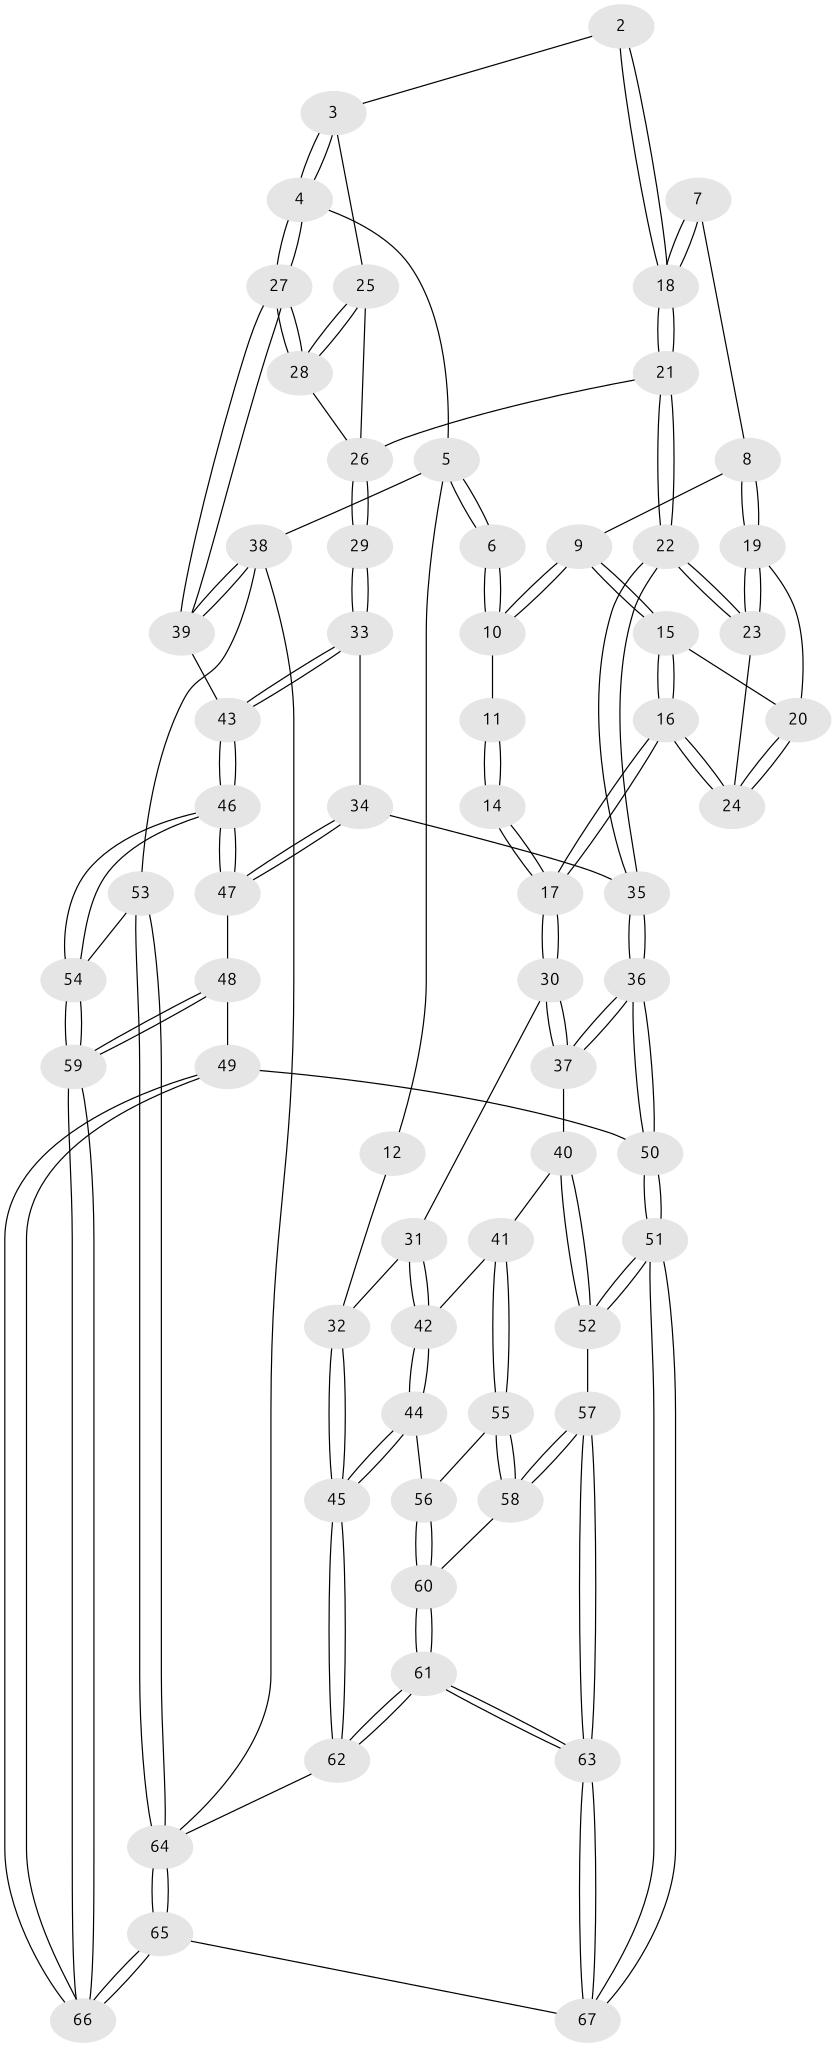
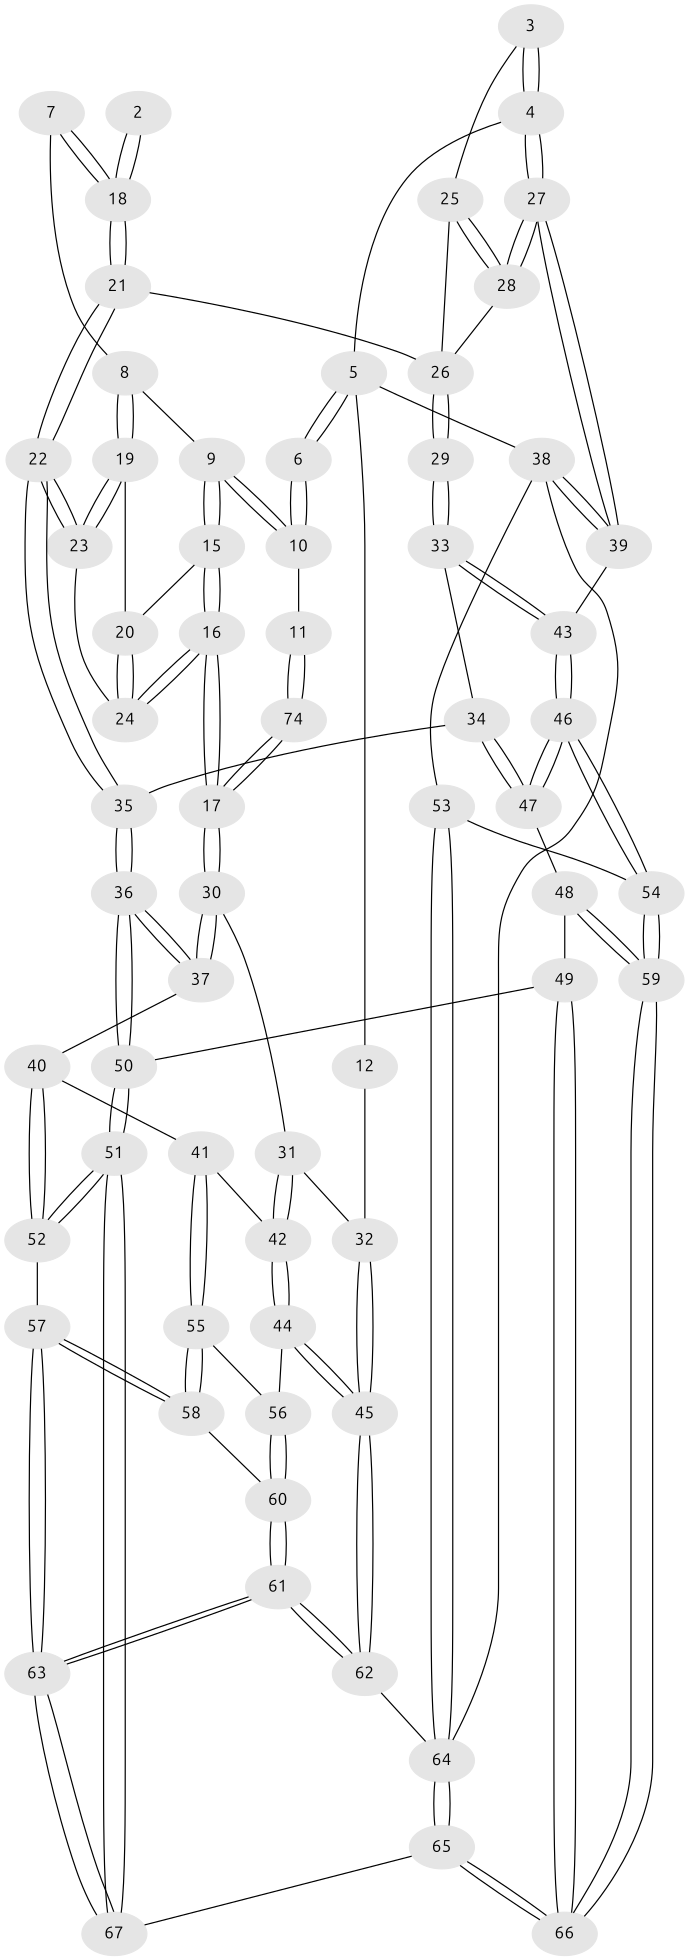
(477, 70) -> none
(493, 807) -> (294, 720)
